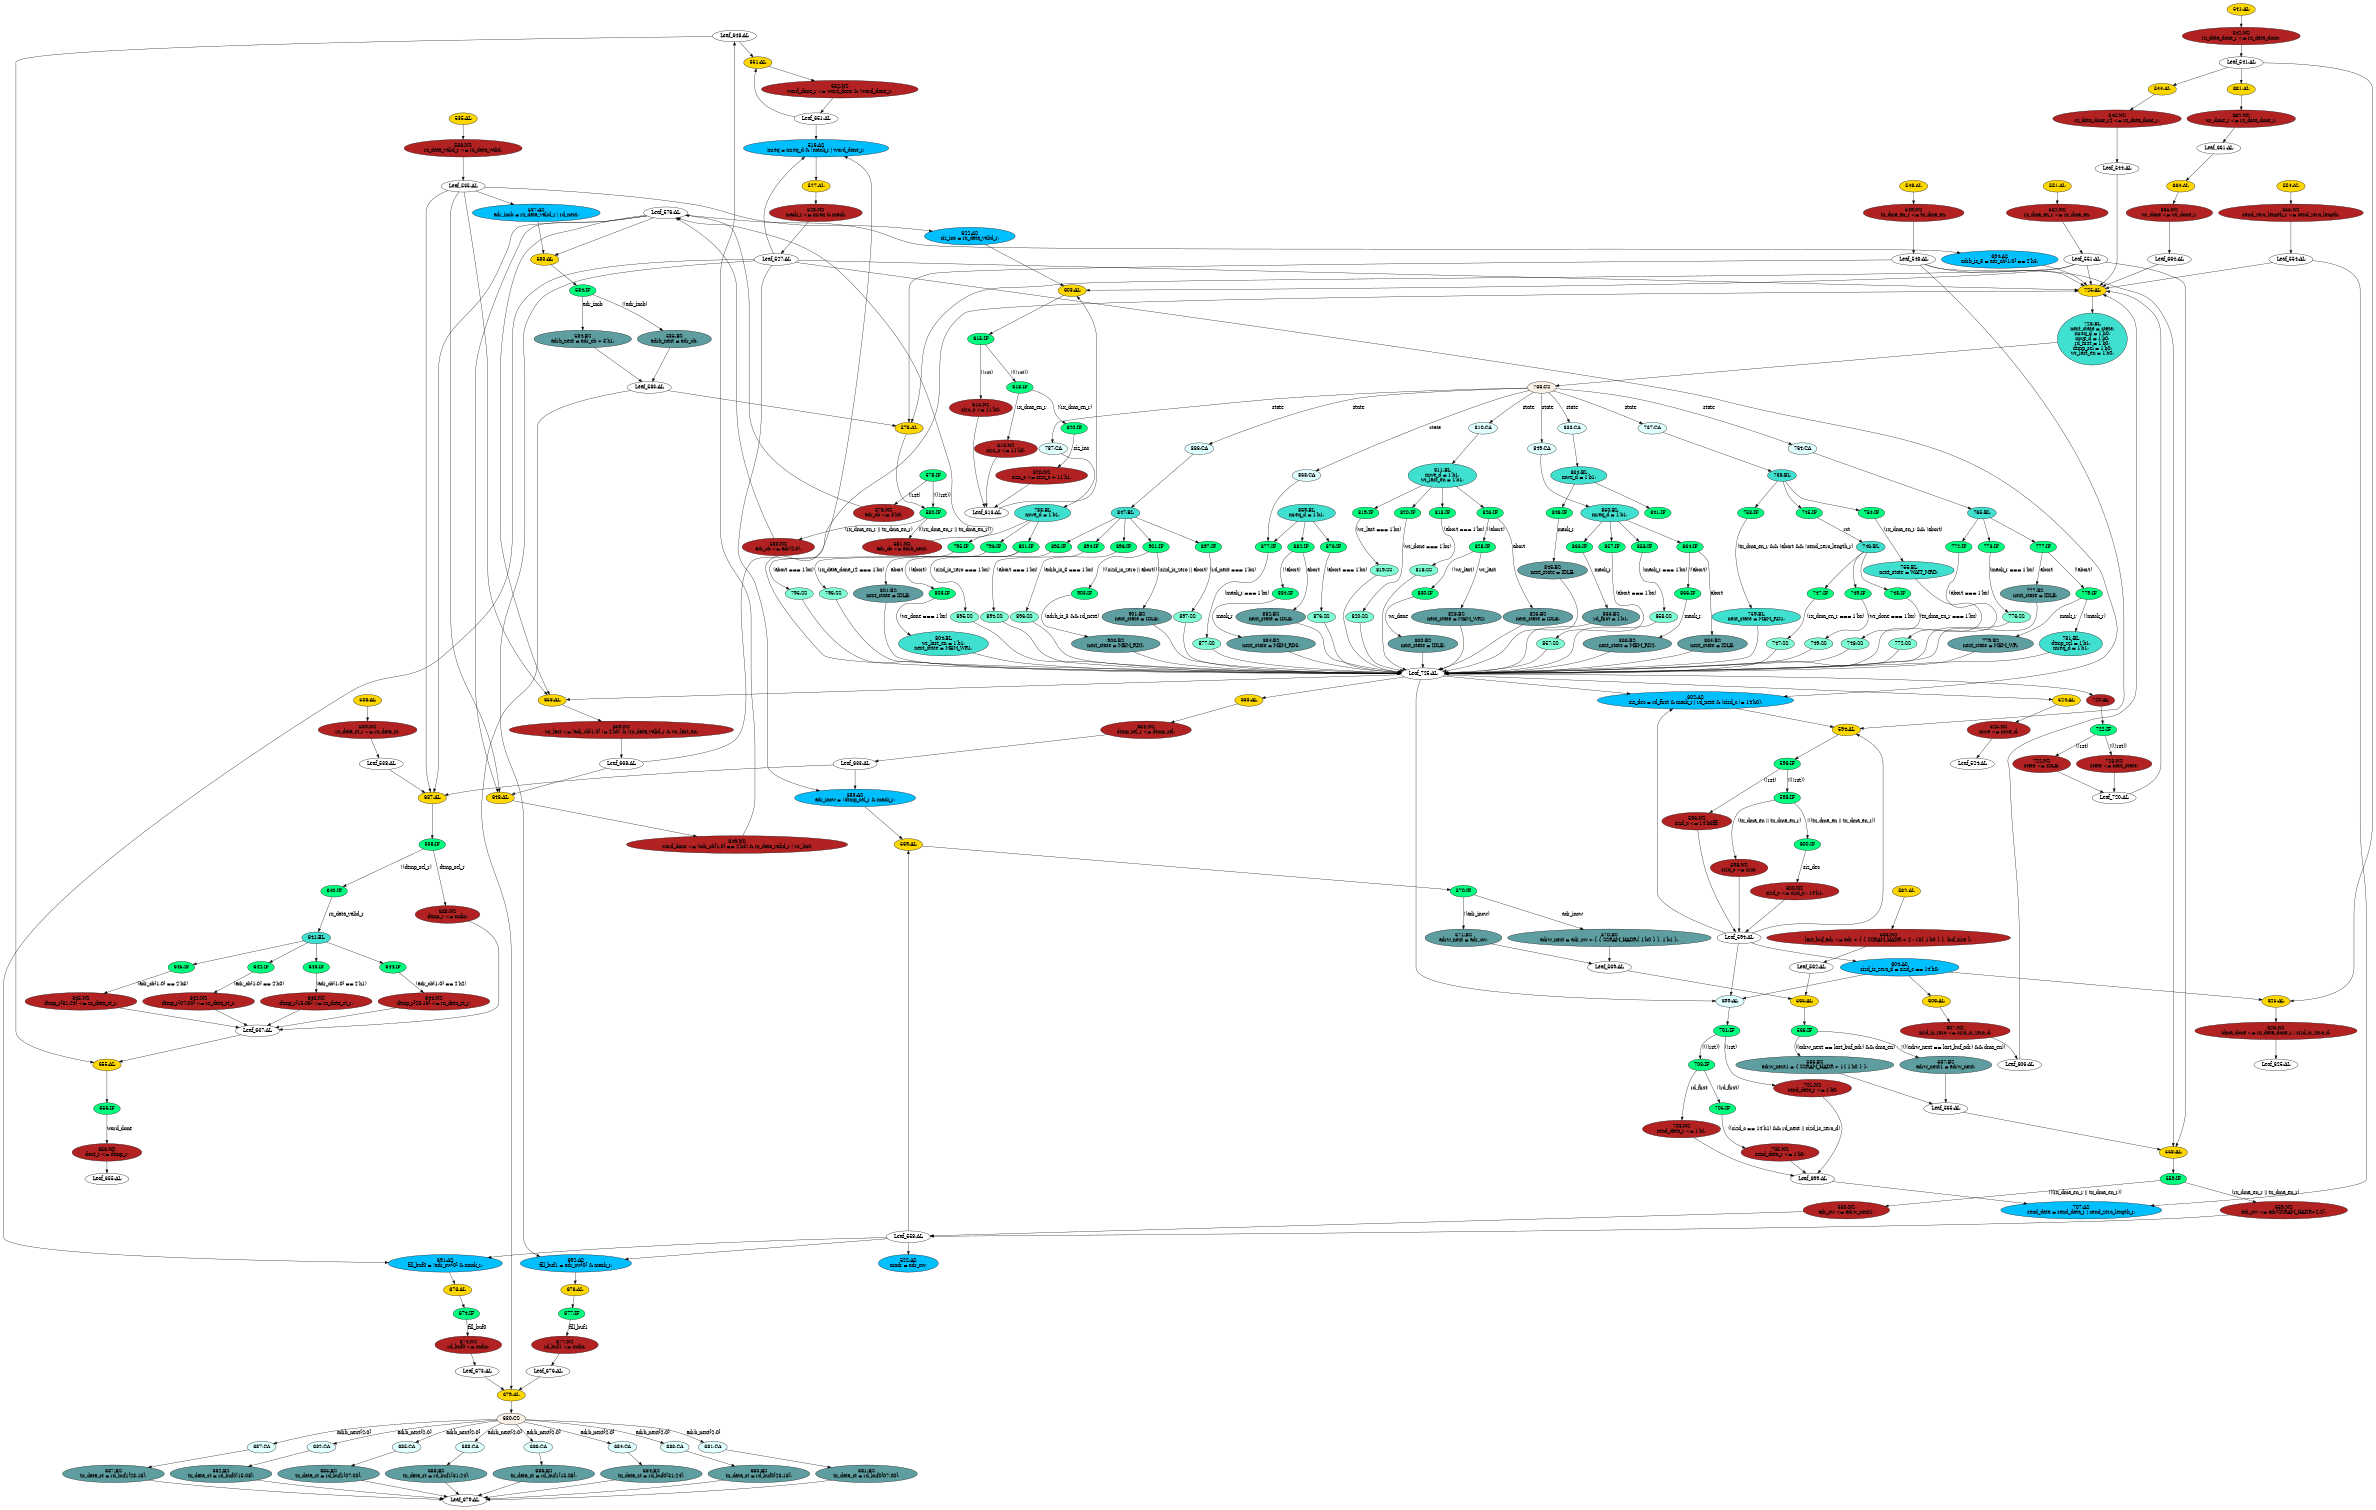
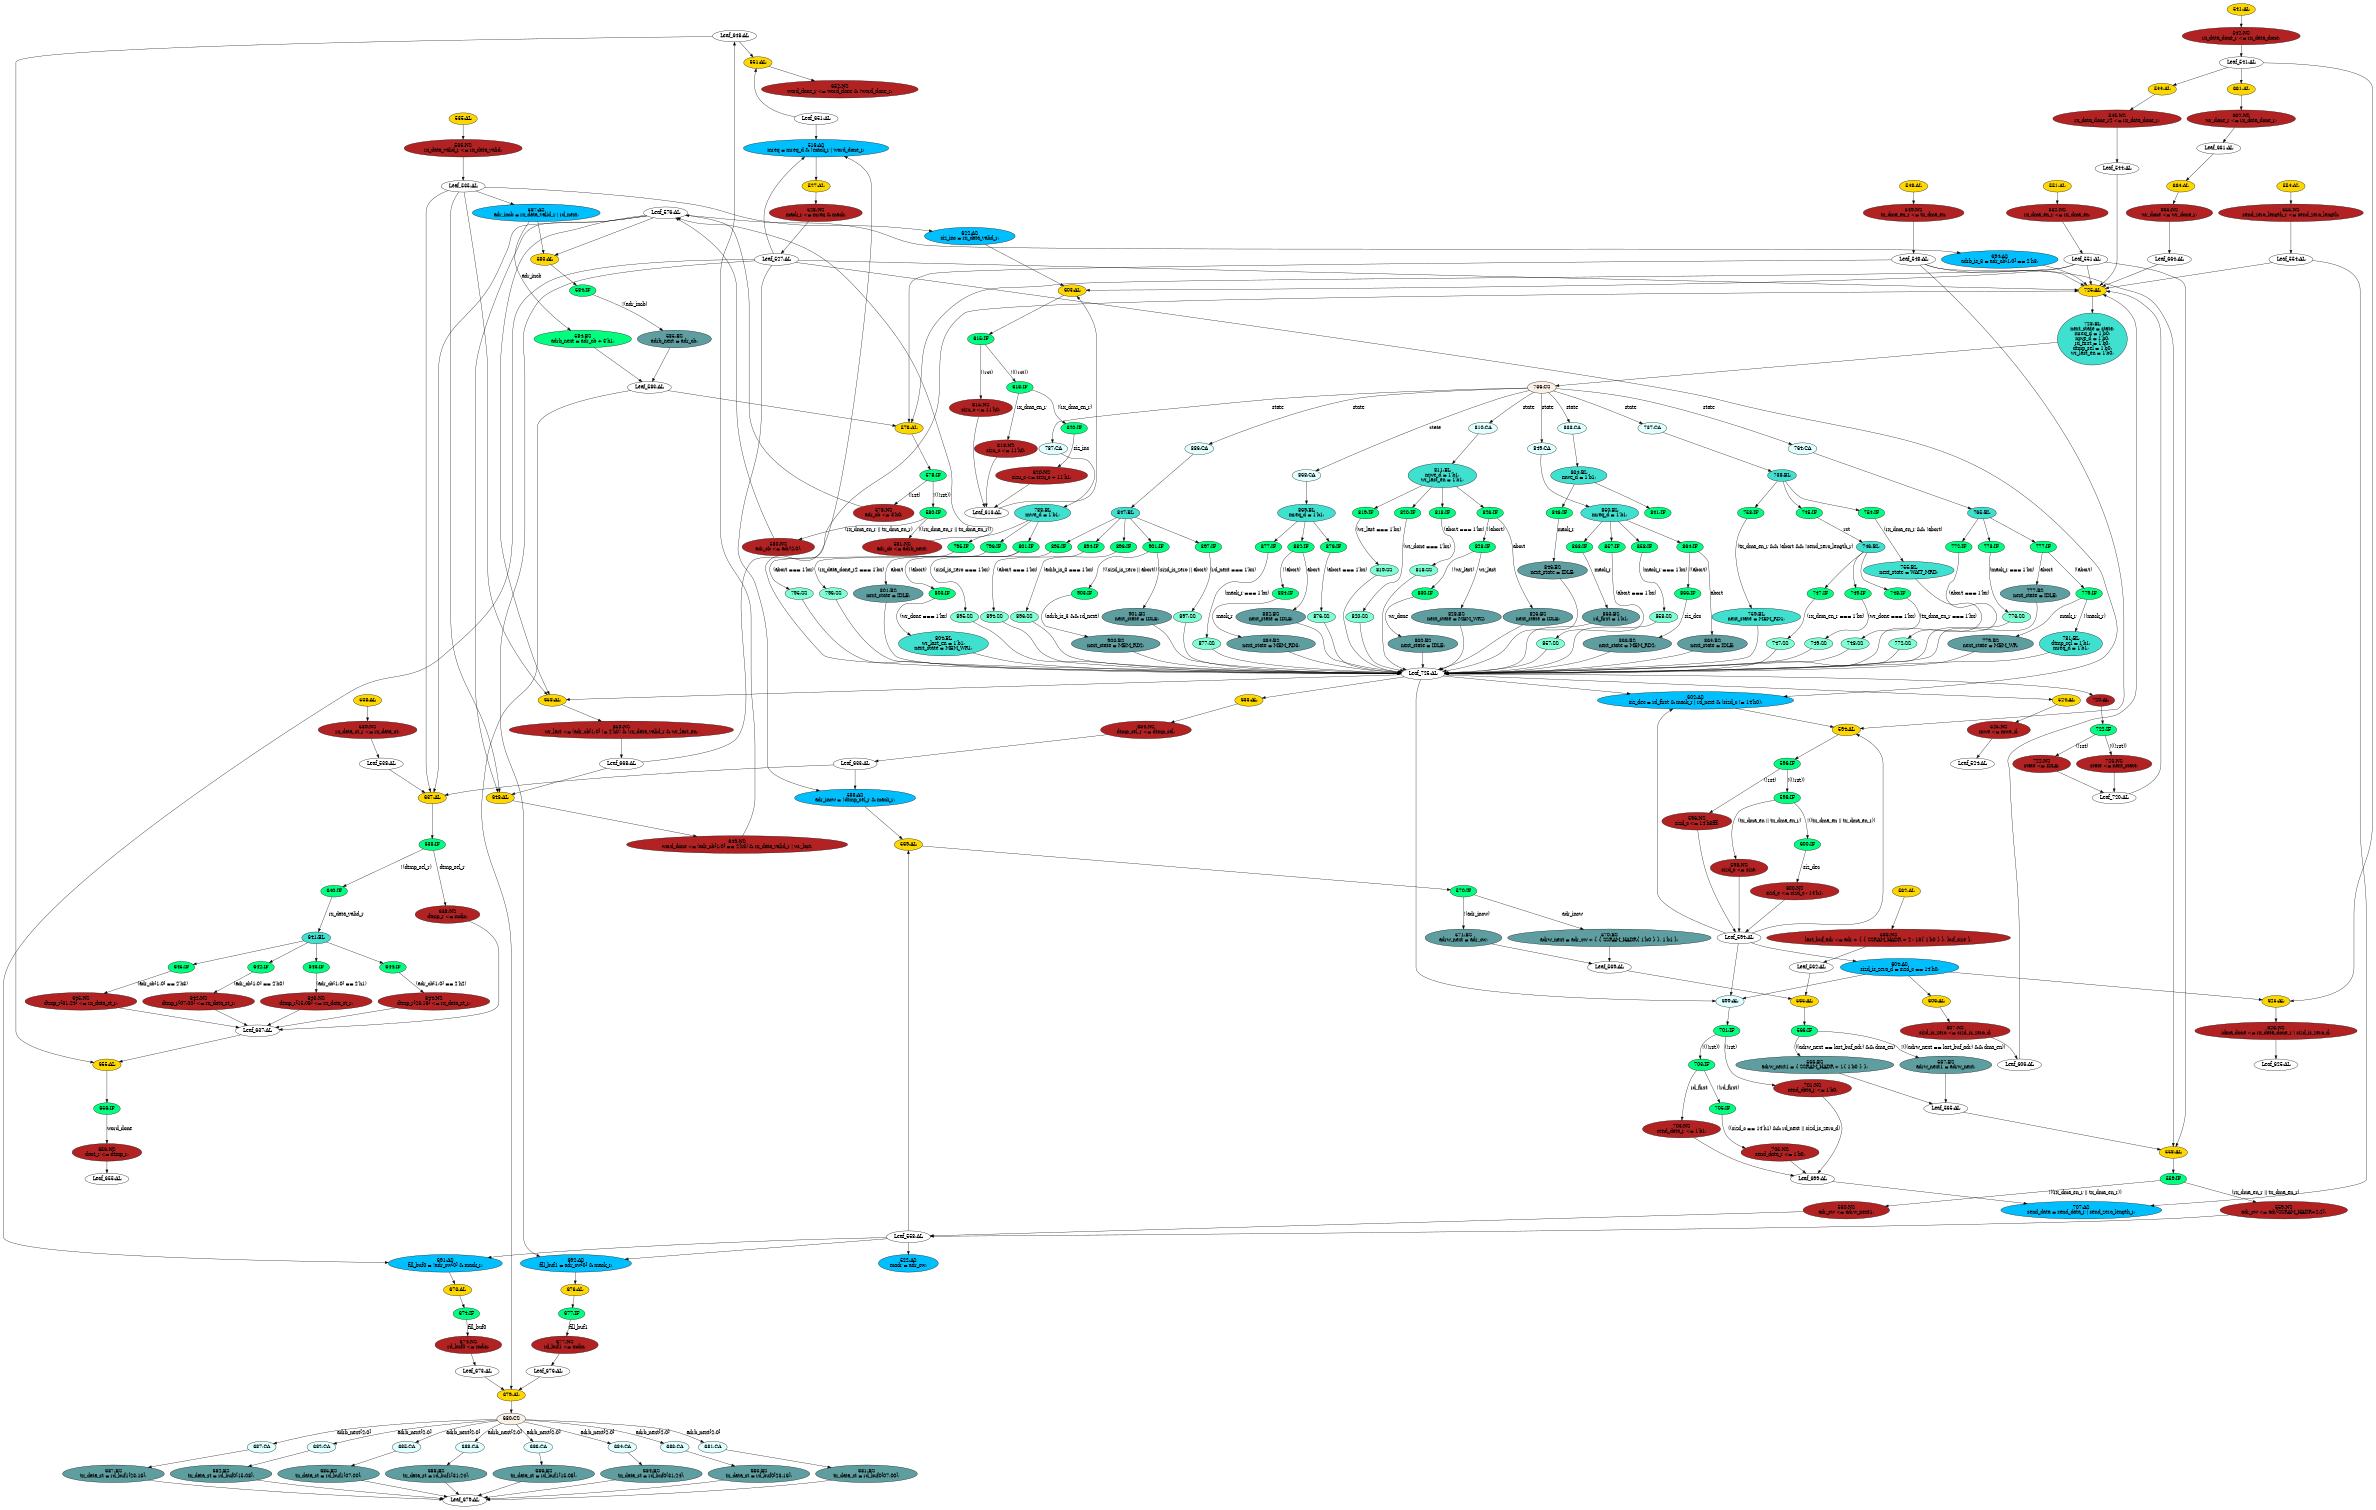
(828, 104) -> none
(583, 312) -> (523, 281)
(583, 339) -> (583, 339)
(897, 477) -> (920, 450)
(1275, 504) -> (1306, 491)
(1693, 617) -> (1693, 617)
